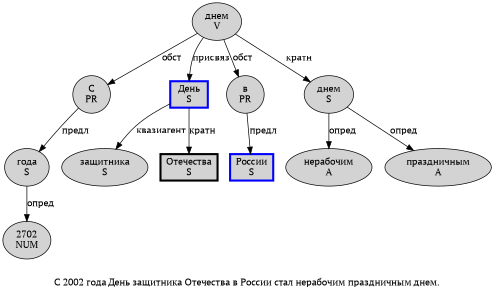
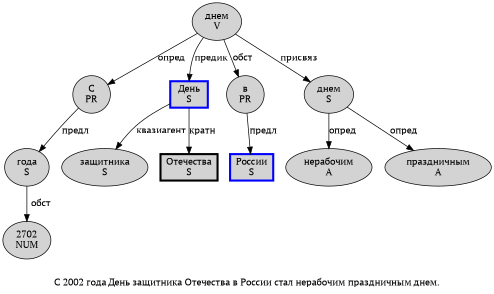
(172, 58) -> (172, 58)
(211, 58) -> (211, 58)
(299, 58) -> (299, 58)
(41, 204) -> (41, 204)
